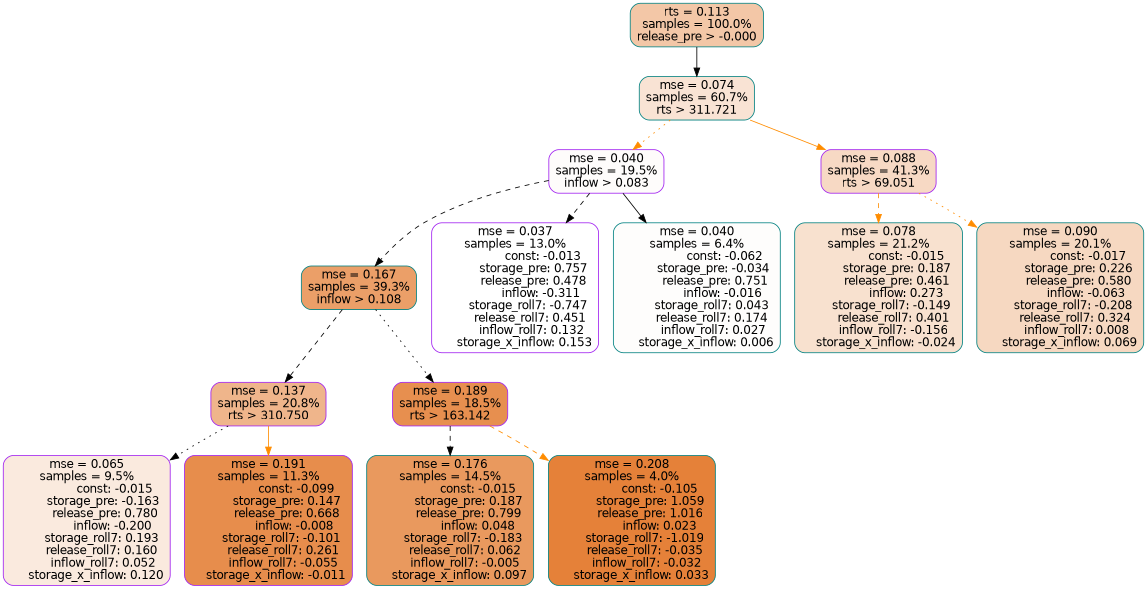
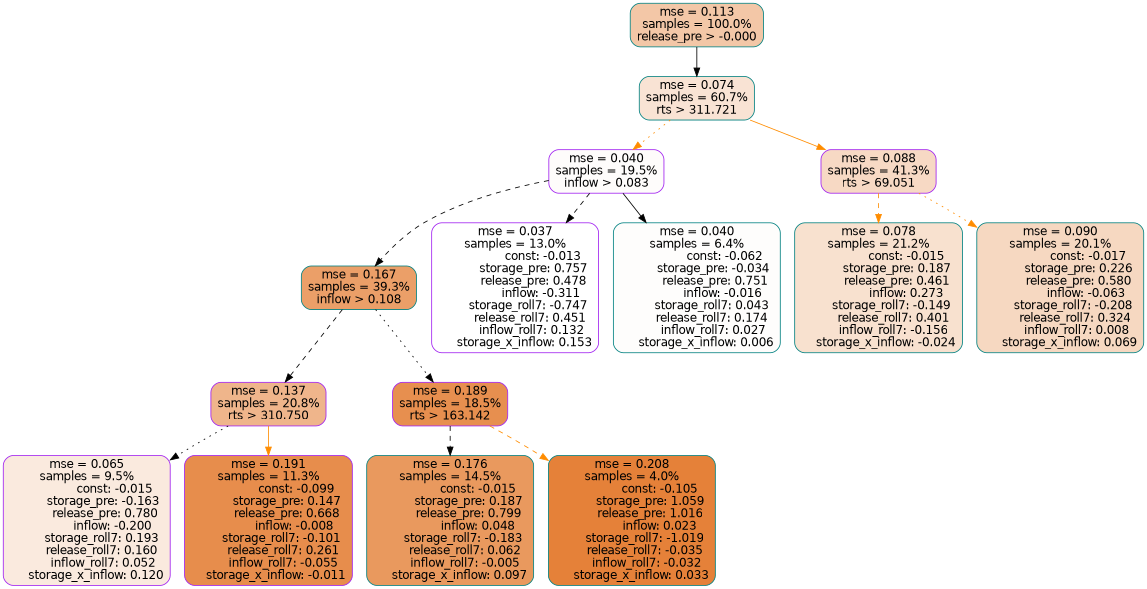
(697, 25) -> (697, 25)
